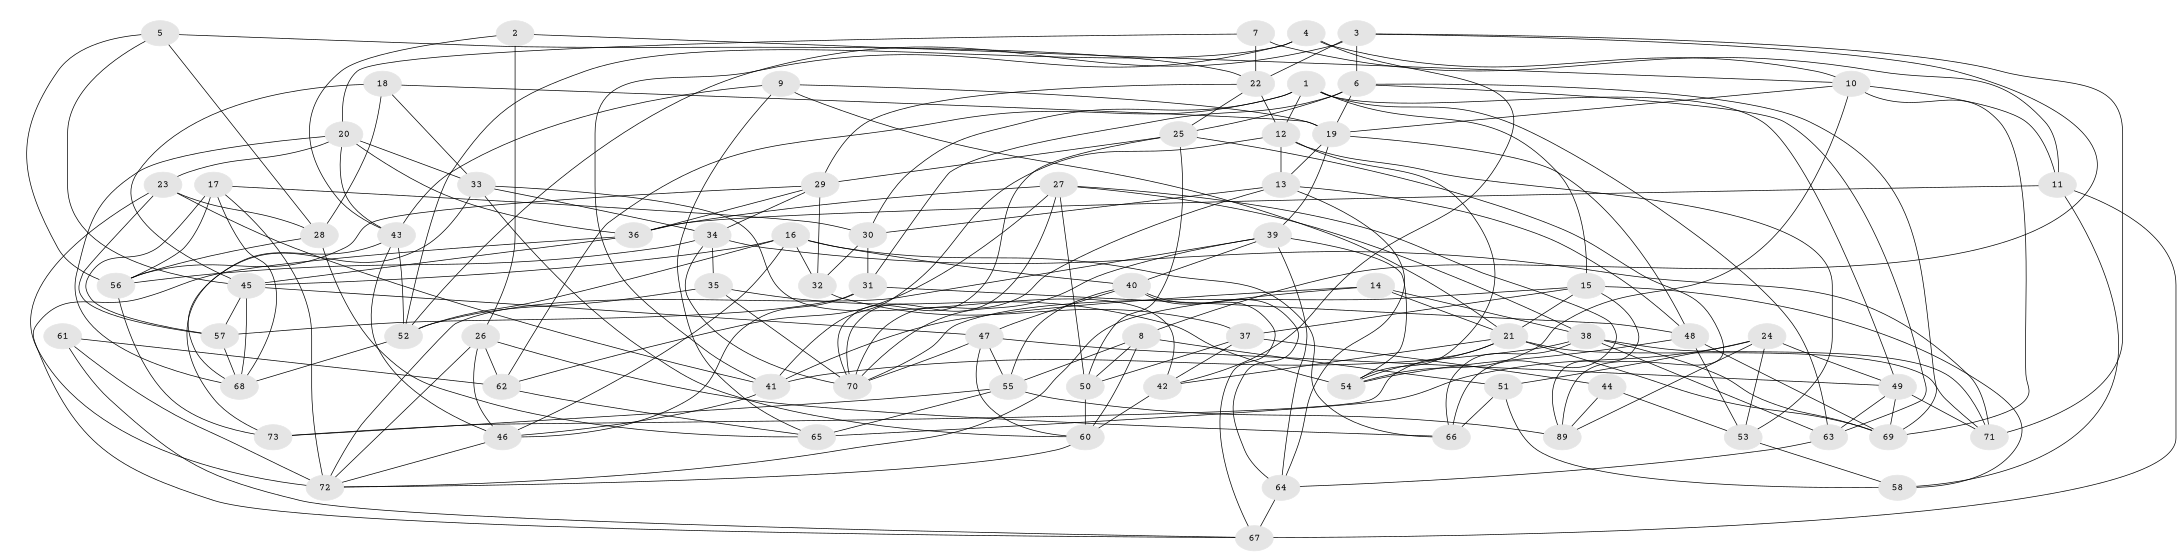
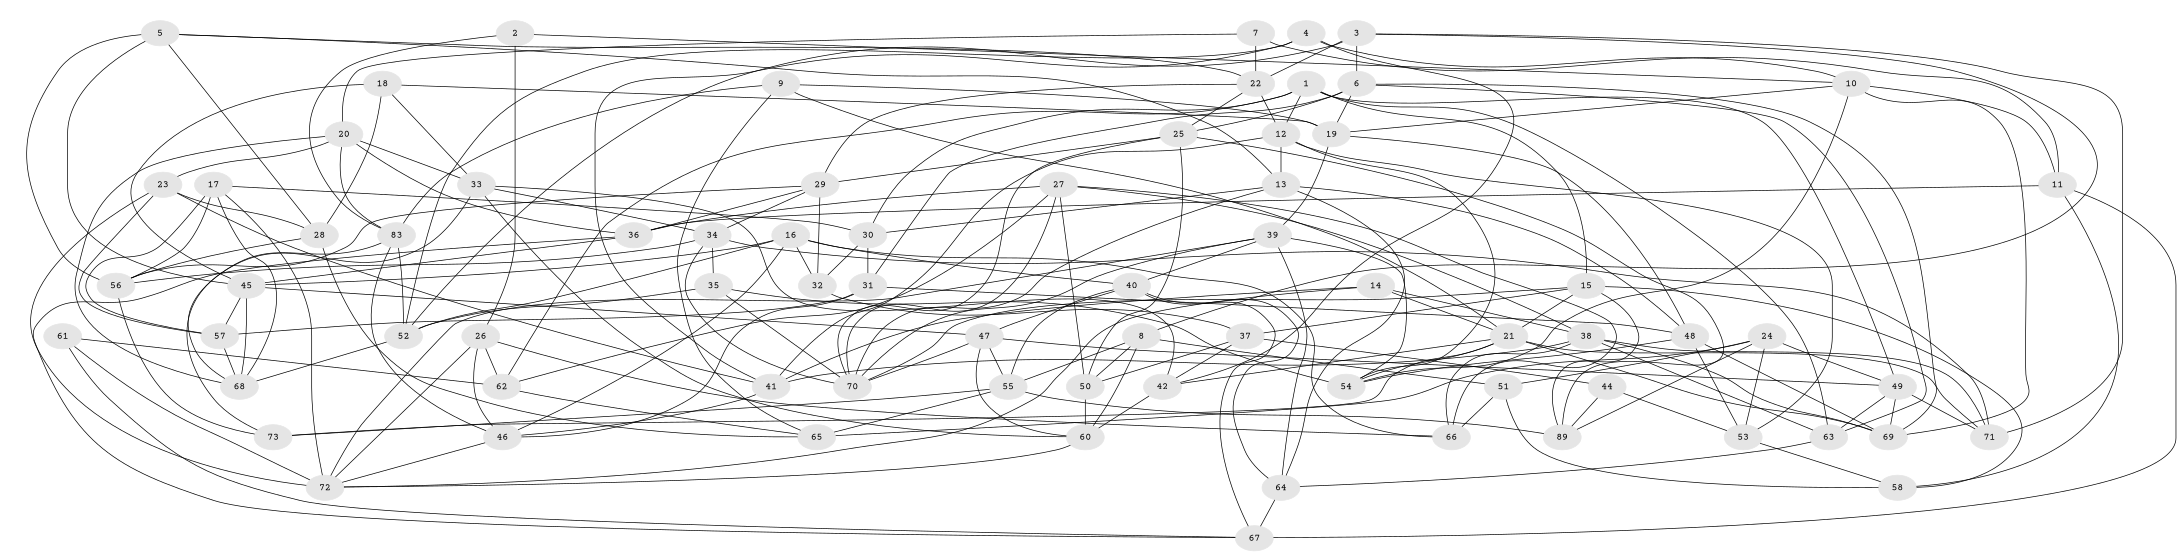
(1305, 161) -> (738, 65)
(397, 235) -> (397, 235)
